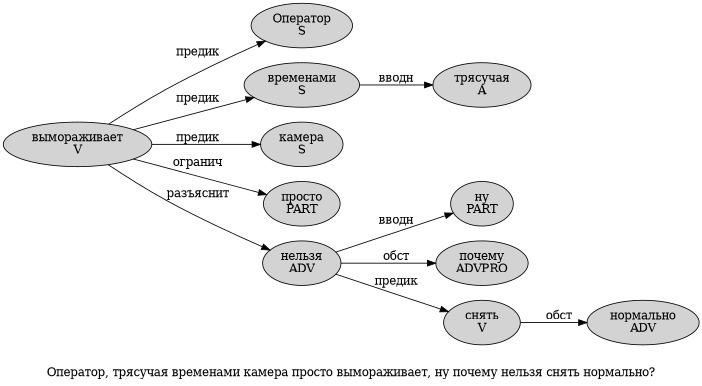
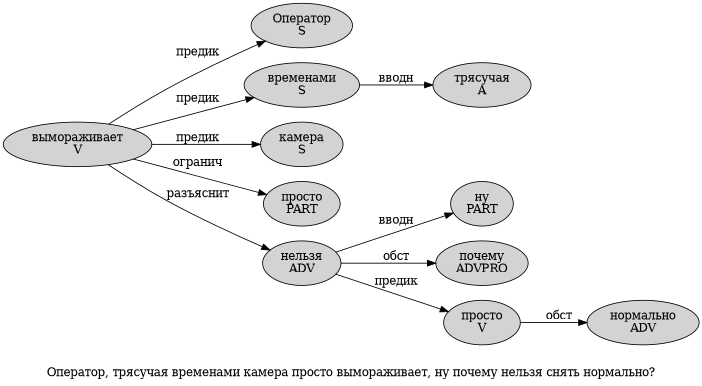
(482, 323) -> (482, 323)
